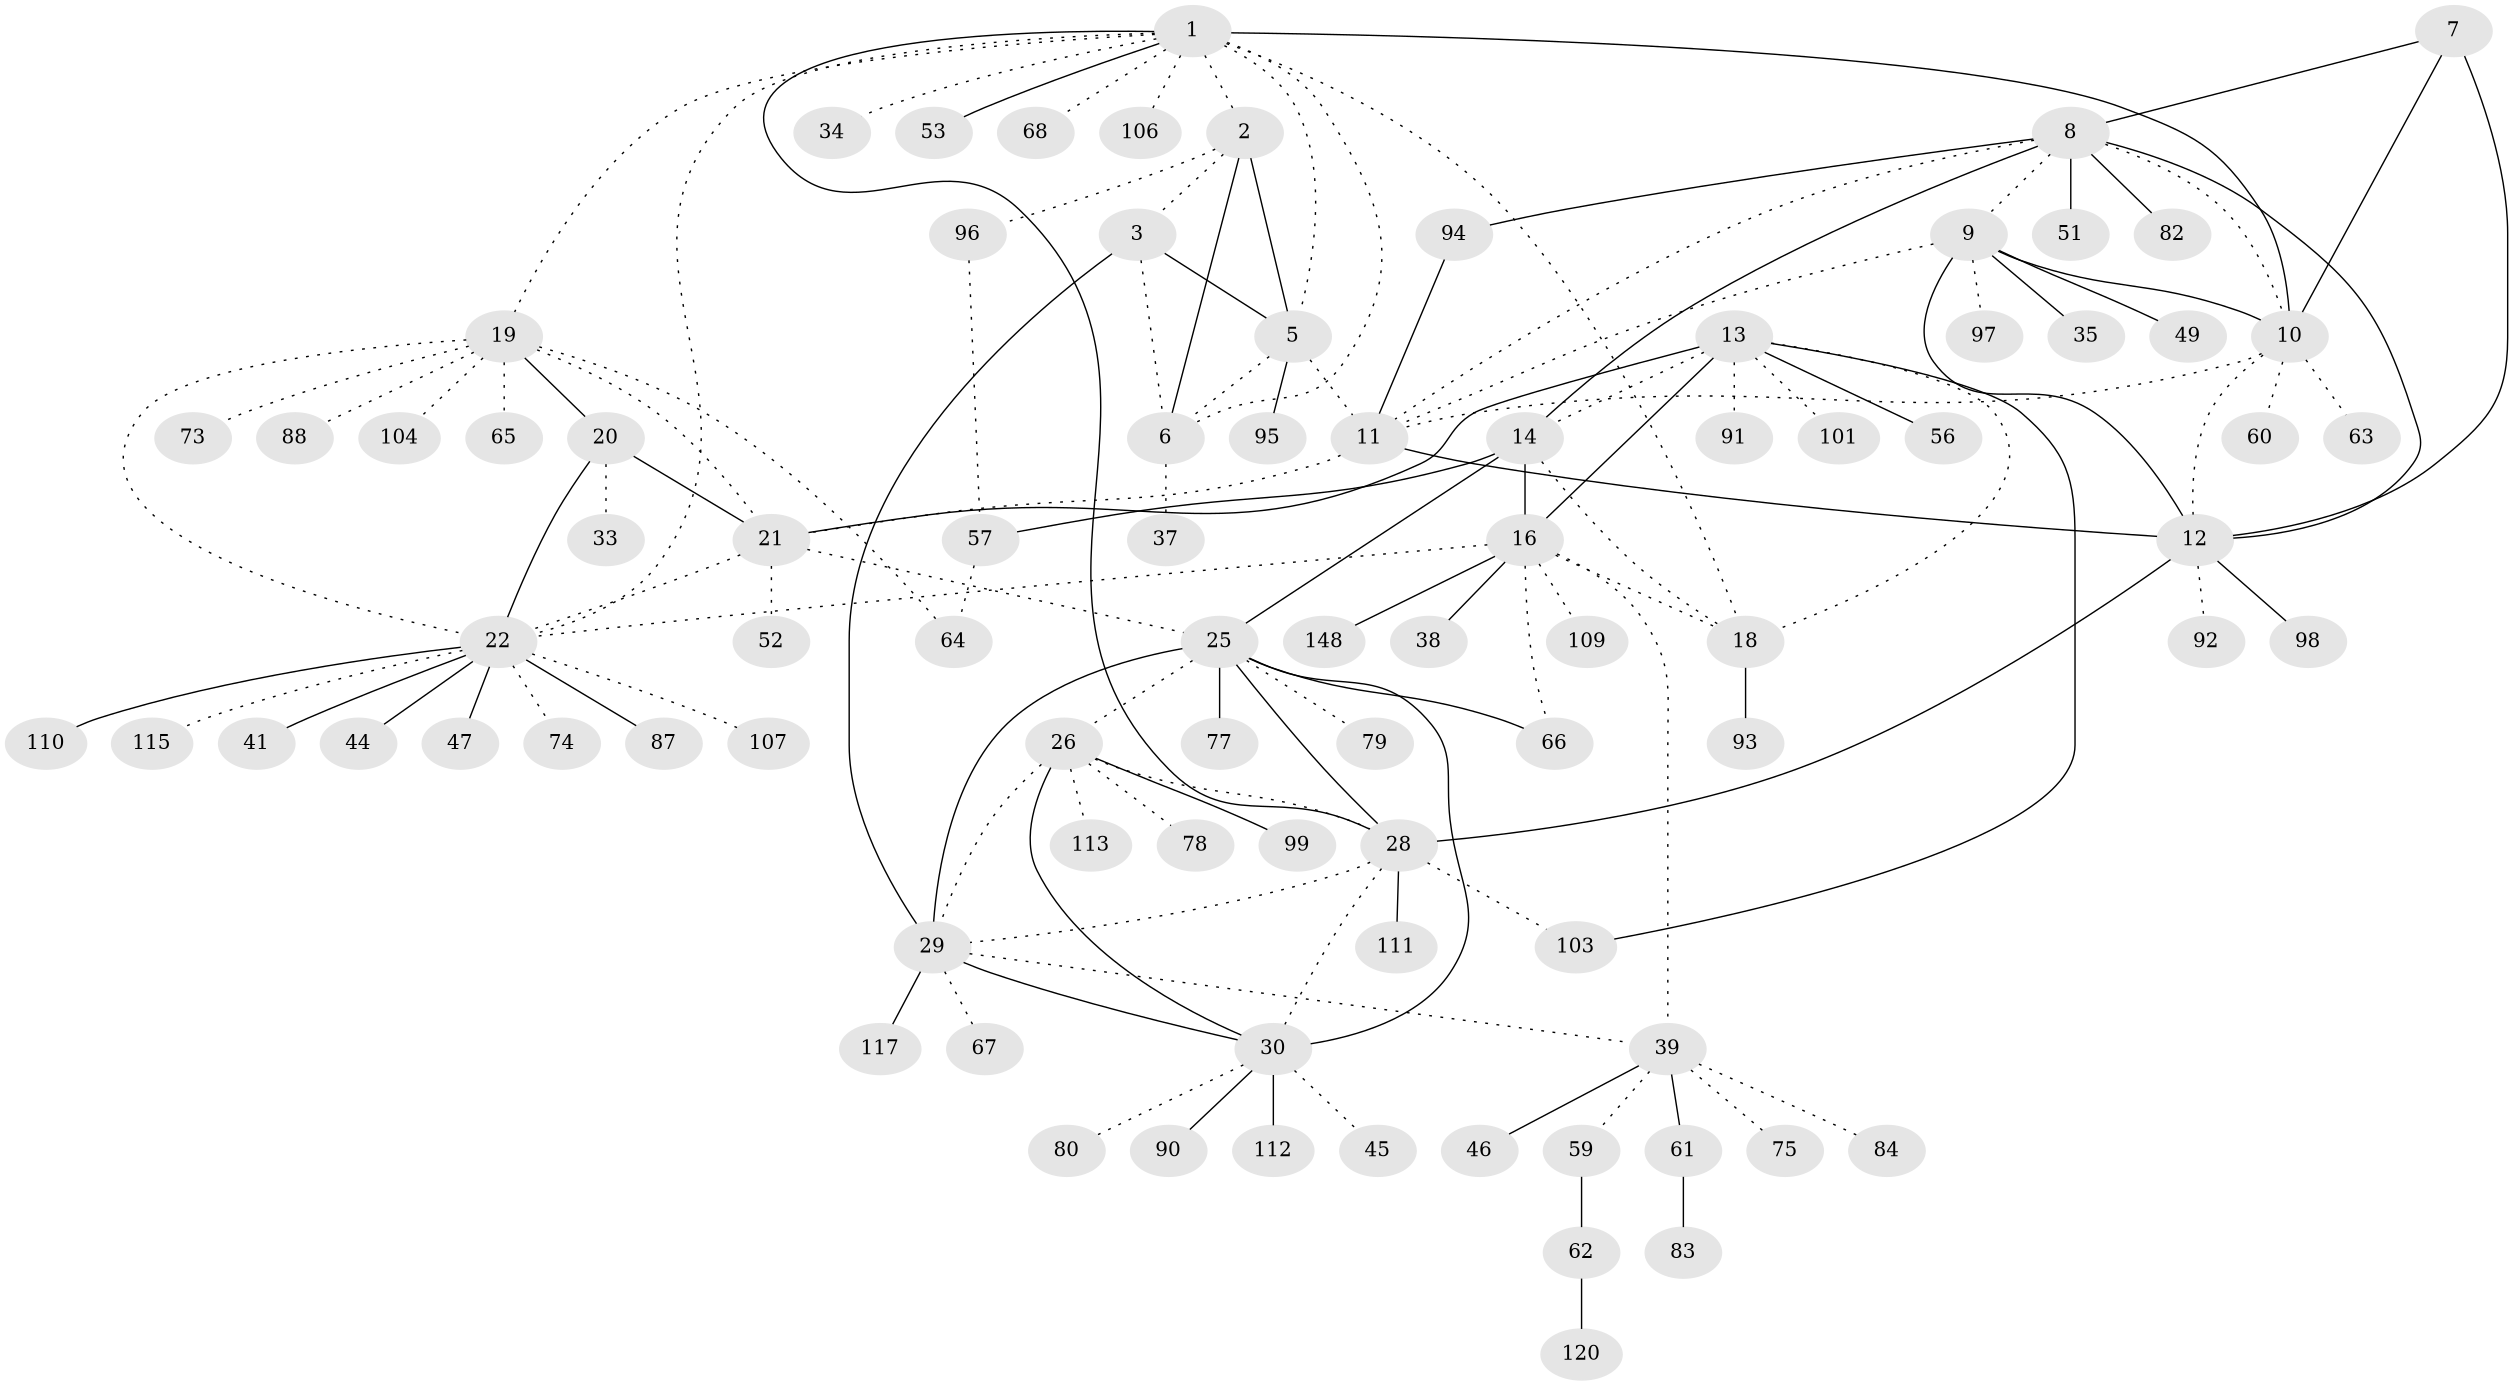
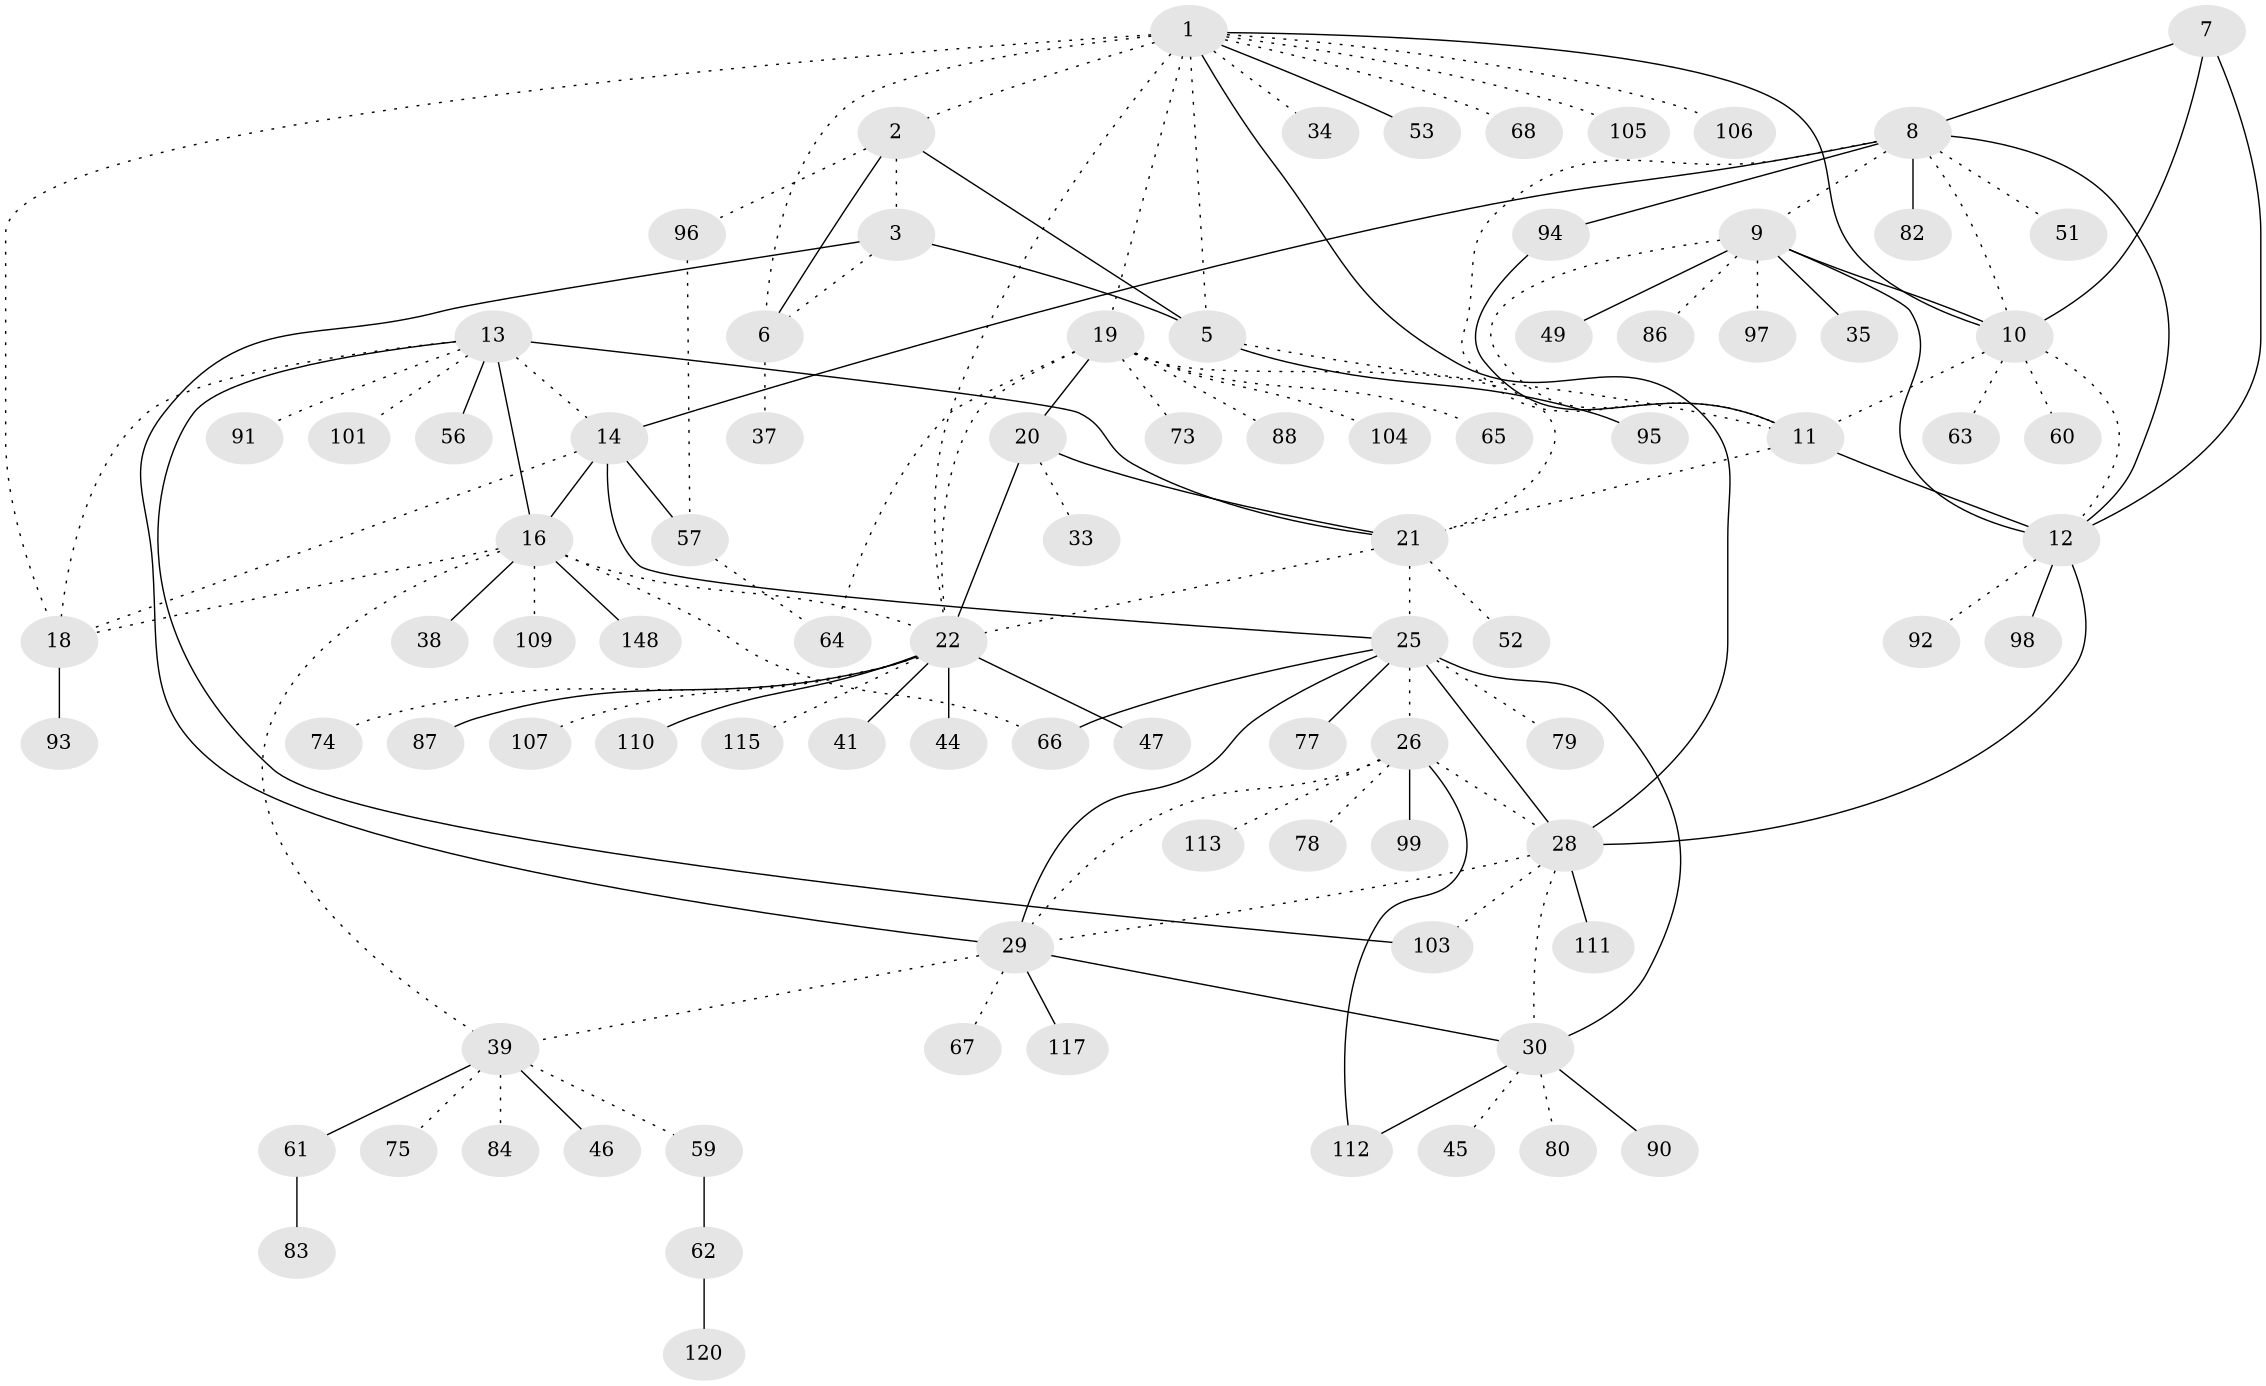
none -> (1629, 133)
(2071, 184) -> (1991, 184)
none -> (1656, 337)
(1229, 387) -> none
(1092, 941) -> (1381, 919)
